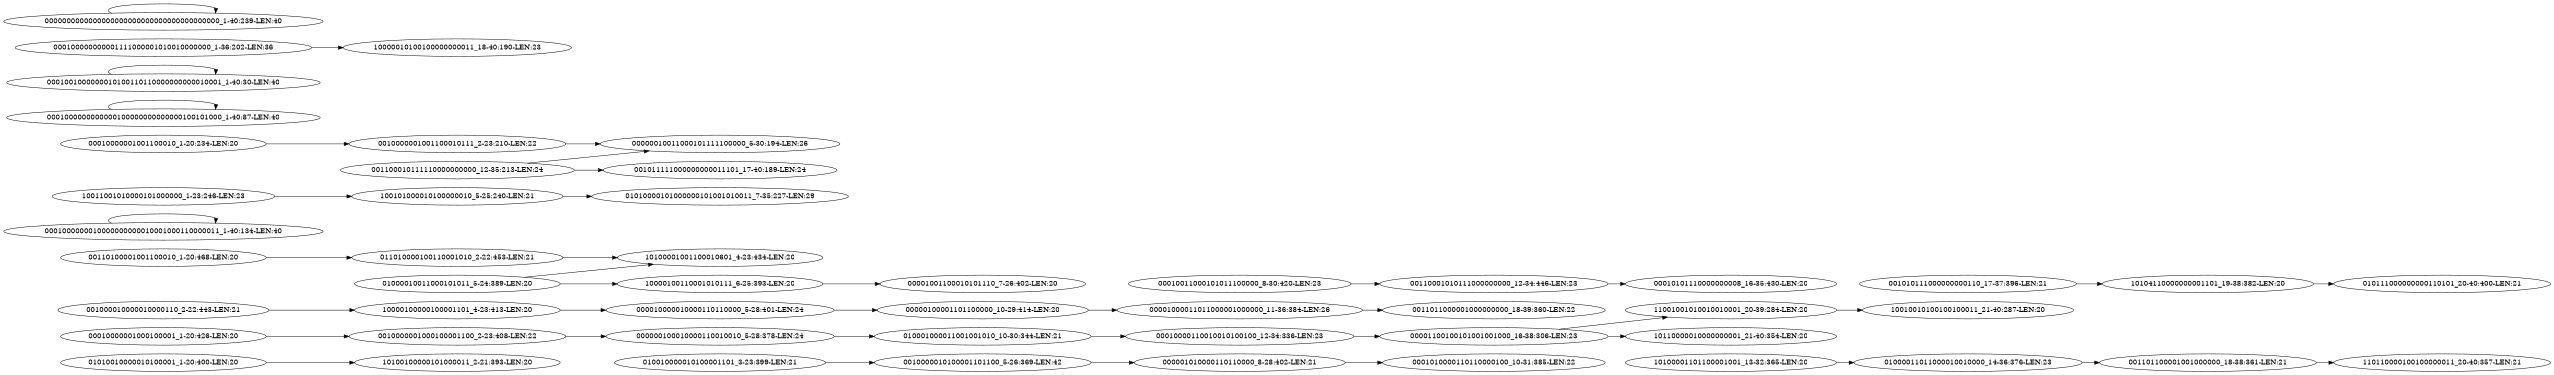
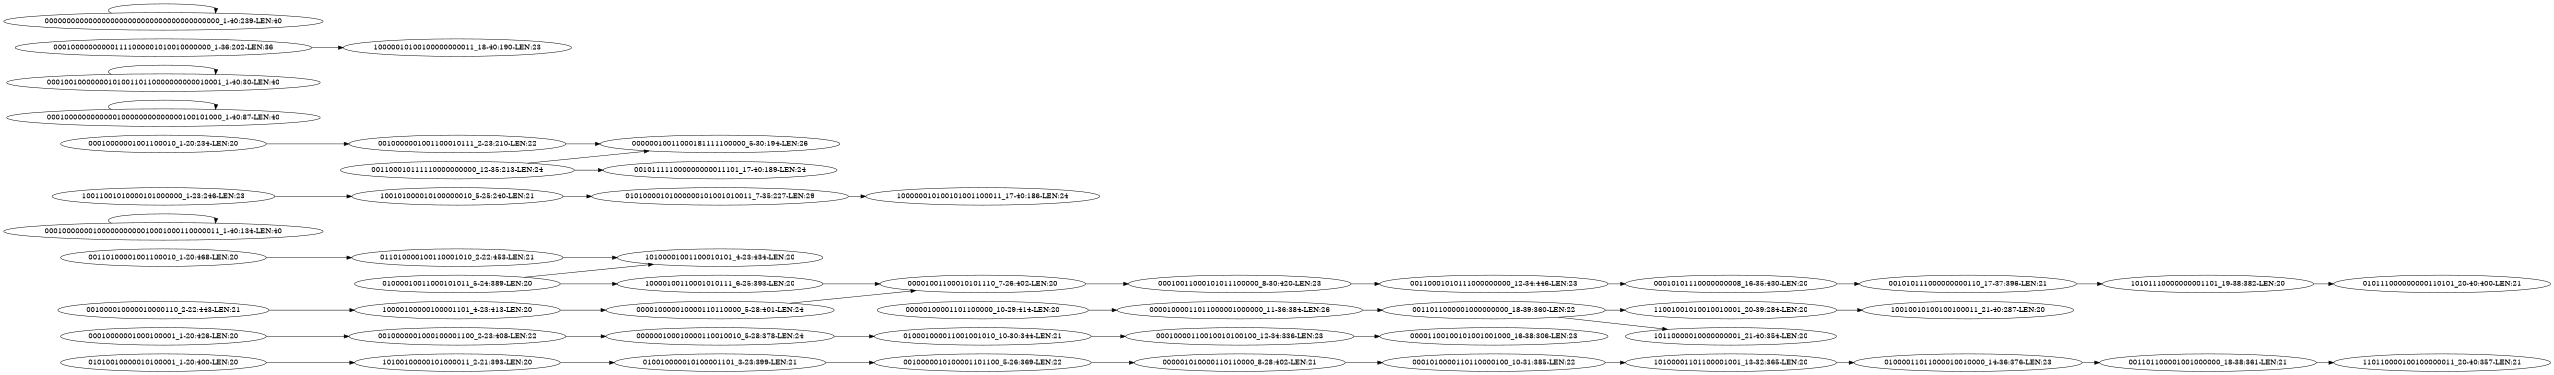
(720, 144) -> (720, 144)
none -> (983, 196)
(720, 258) -> (720, 258)
none -> (1105, 284)
none -> (1846, 284)
(2208, 284) -> (2208, 284)
(853, 310) -> (850, 297)
(1611, 323) -> (1613, 310)
(1614, 336) -> (1611, 323)
none -> (585, 363)
(983, 363) -> (983, 363)
none -> (1613, 363)
